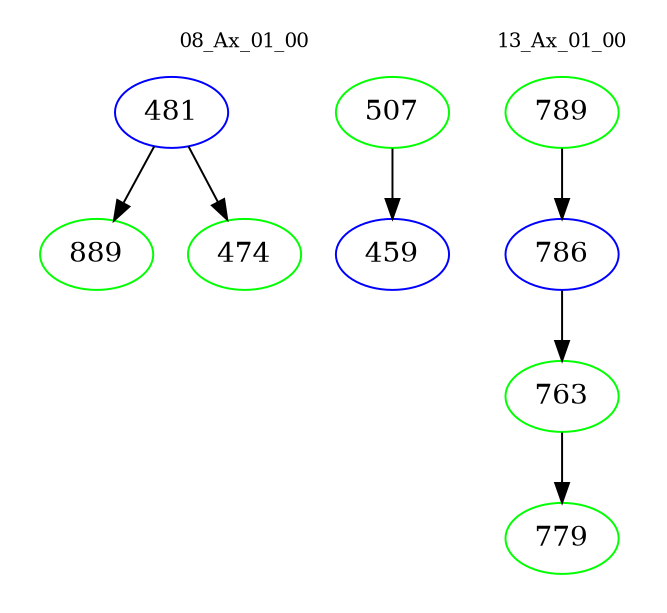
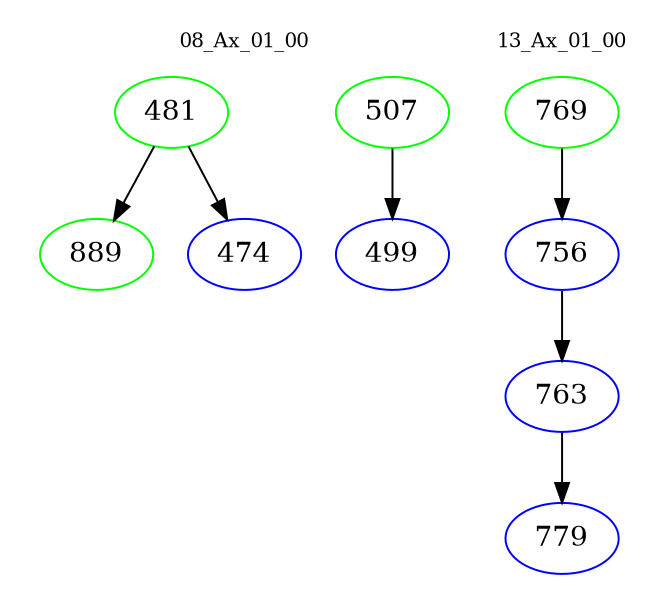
(172, 112) -> (172, 112)
(562, 112) -> (562, 112)
(245, 254) -> (245, 254)
(392, 254) -> (392, 254)
(562, 254) -> (562, 254)
(562, 396) -> (562, 396)
(562, 538) -> (562, 538)
